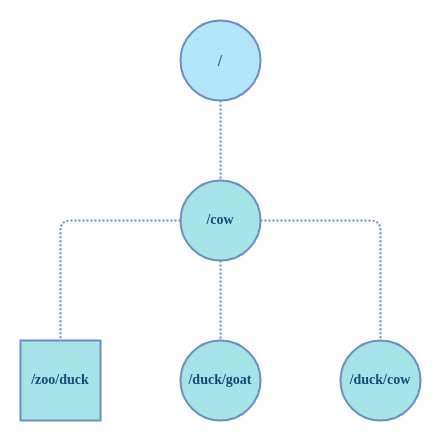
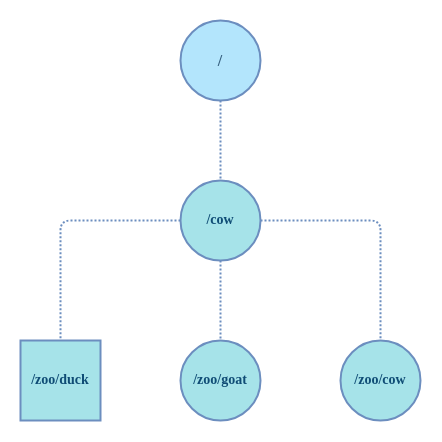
(221, 381) -> (221, 381)
(381, 381) -> (381, 381)
